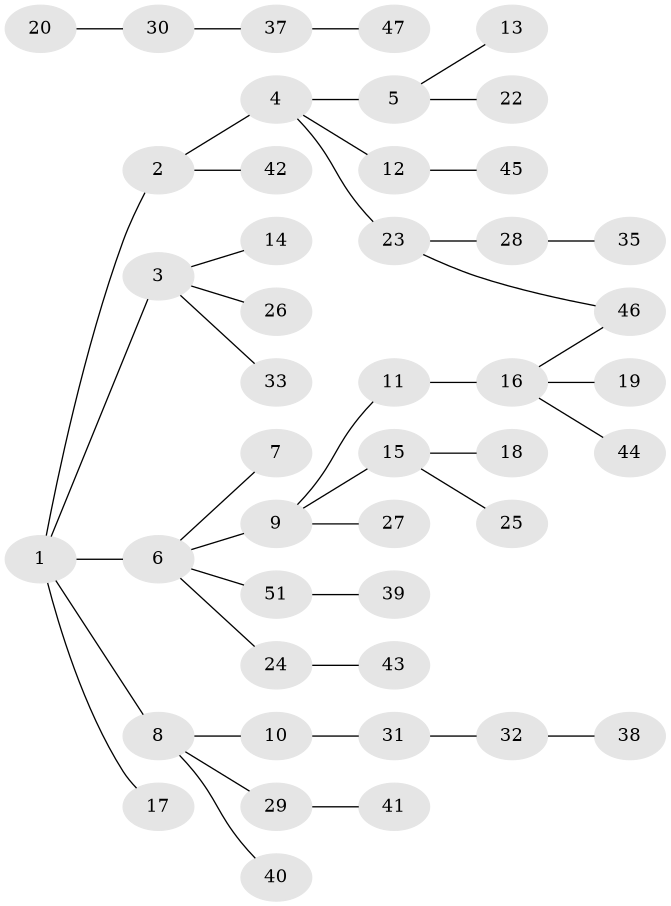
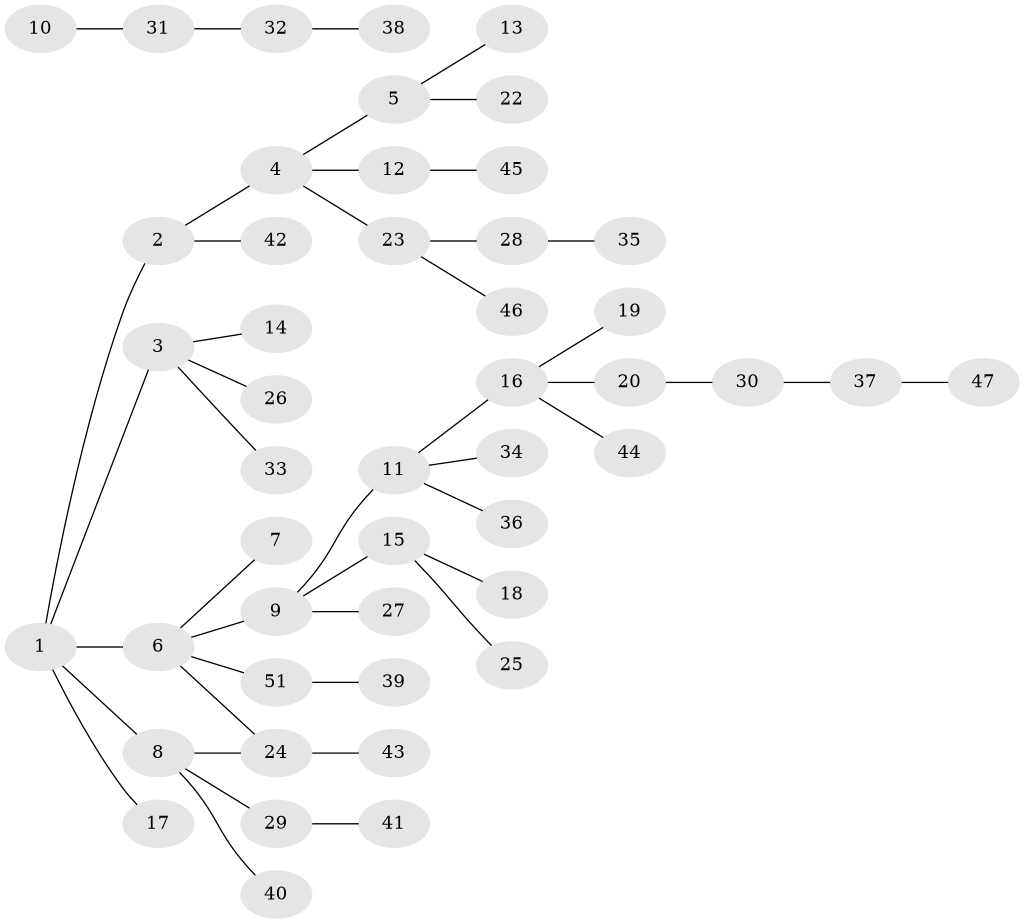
(571, 347) -> (571, 382)
none -> (512, 453)
none -> (512, 524)
(218, 736) -> (218, 753)
